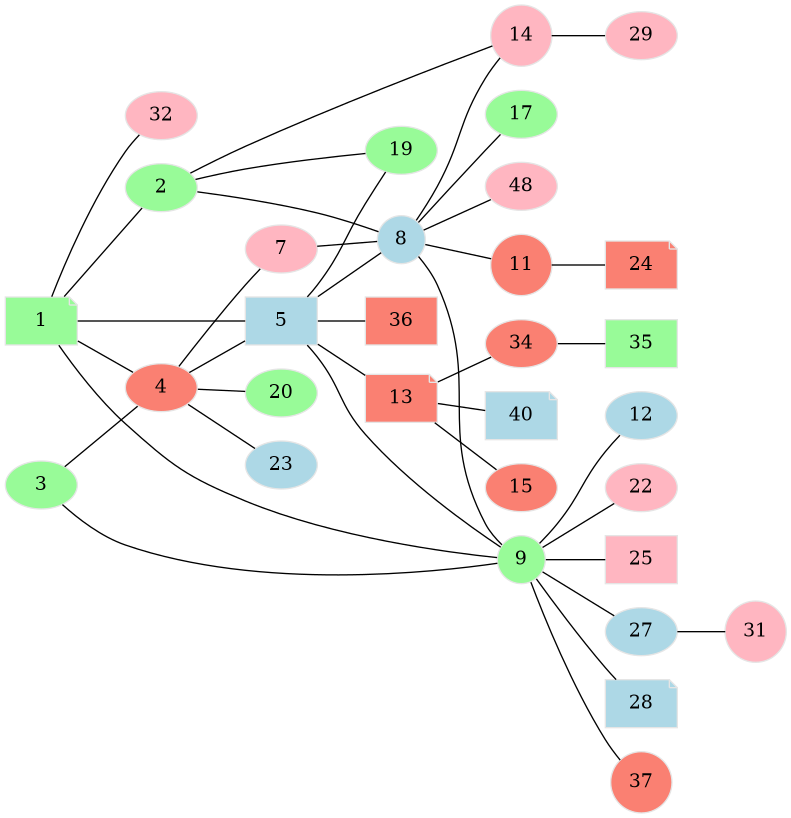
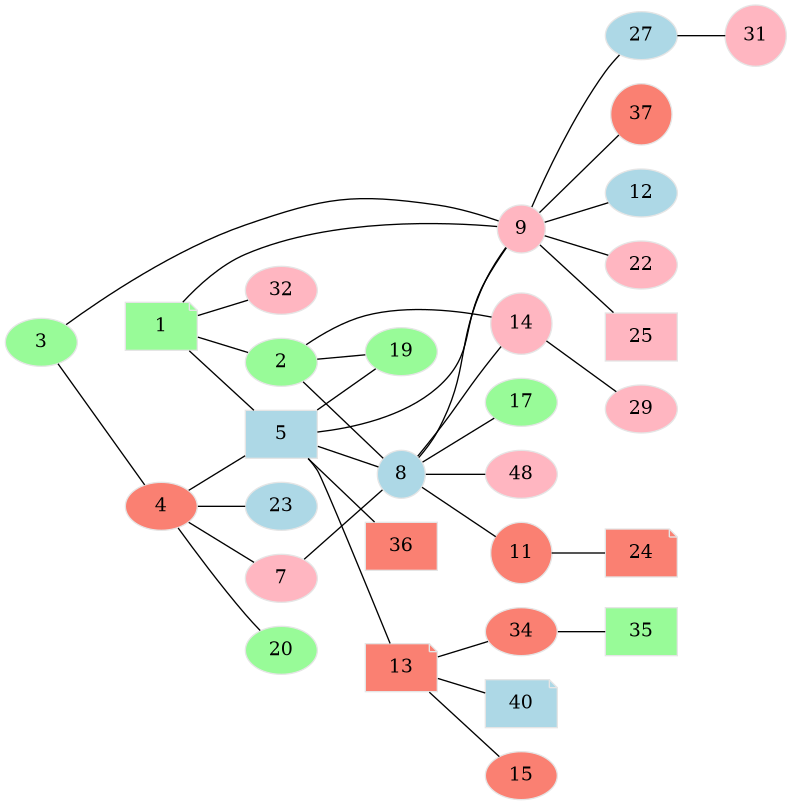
(105, 357) -> none
(521, 560) -> (521, 229)
(641, 704) -> none
